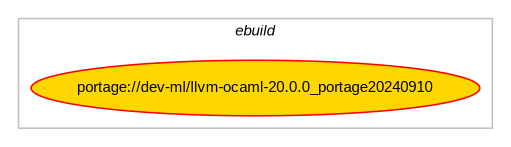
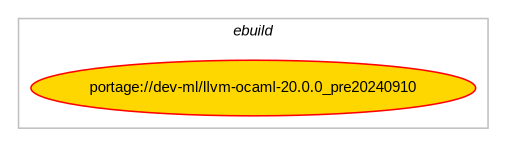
(255, 88) -> (253, 88)
